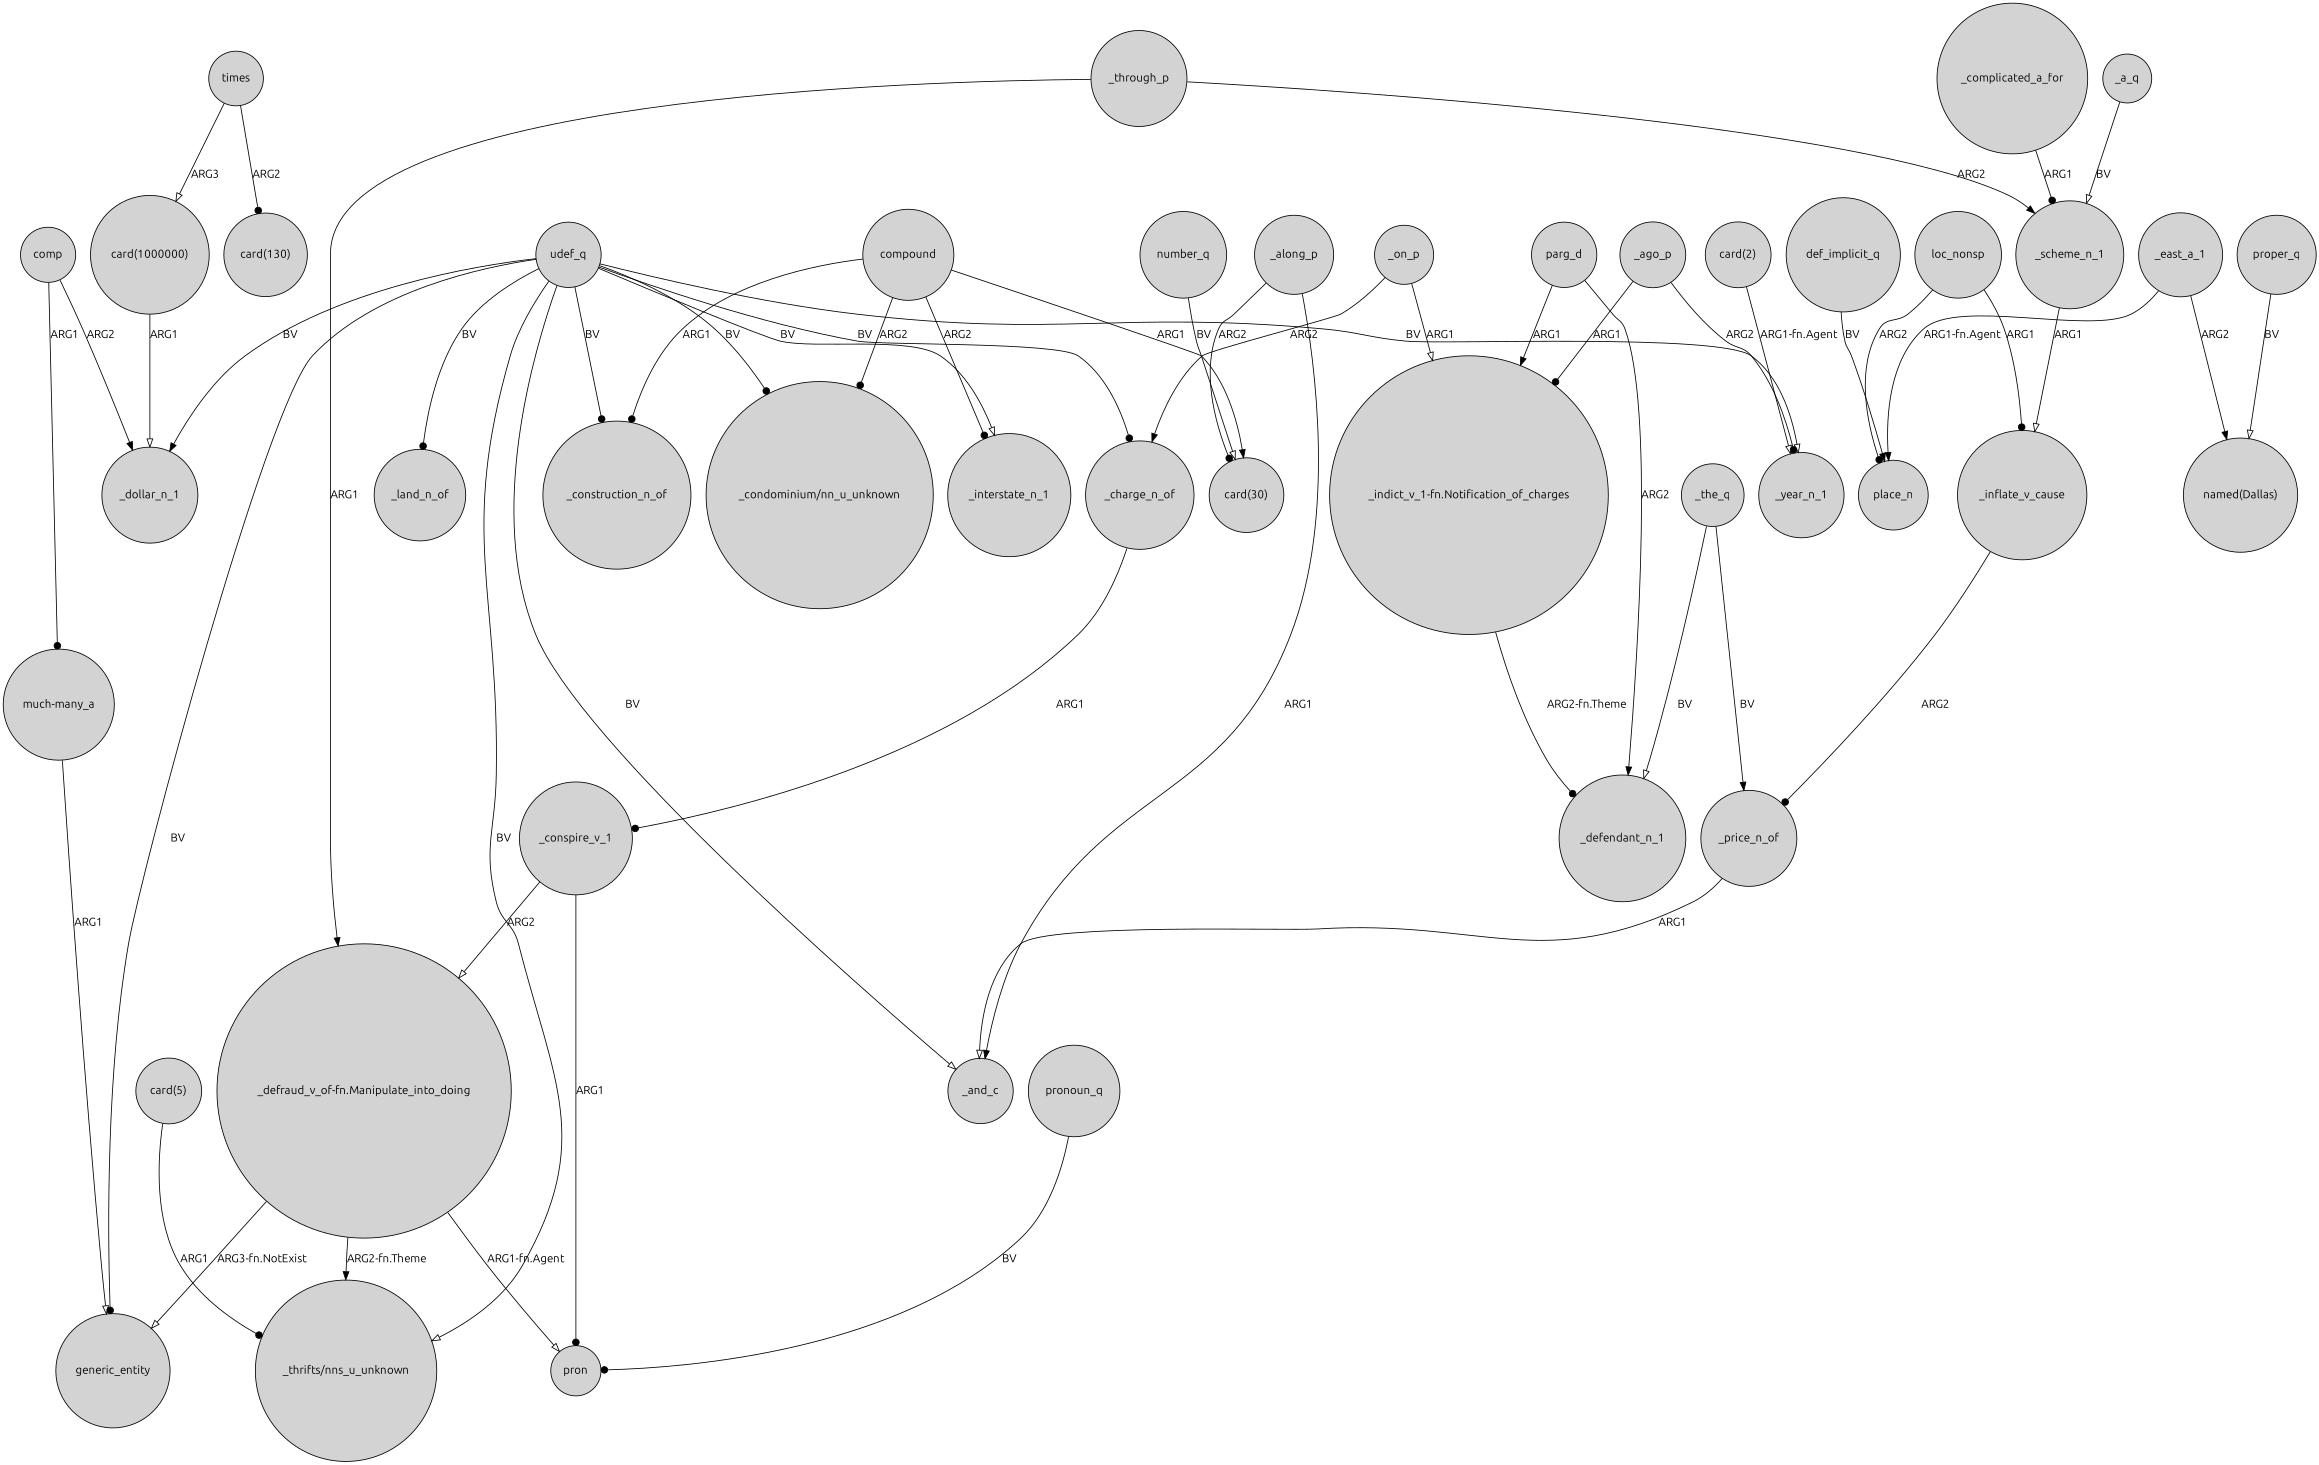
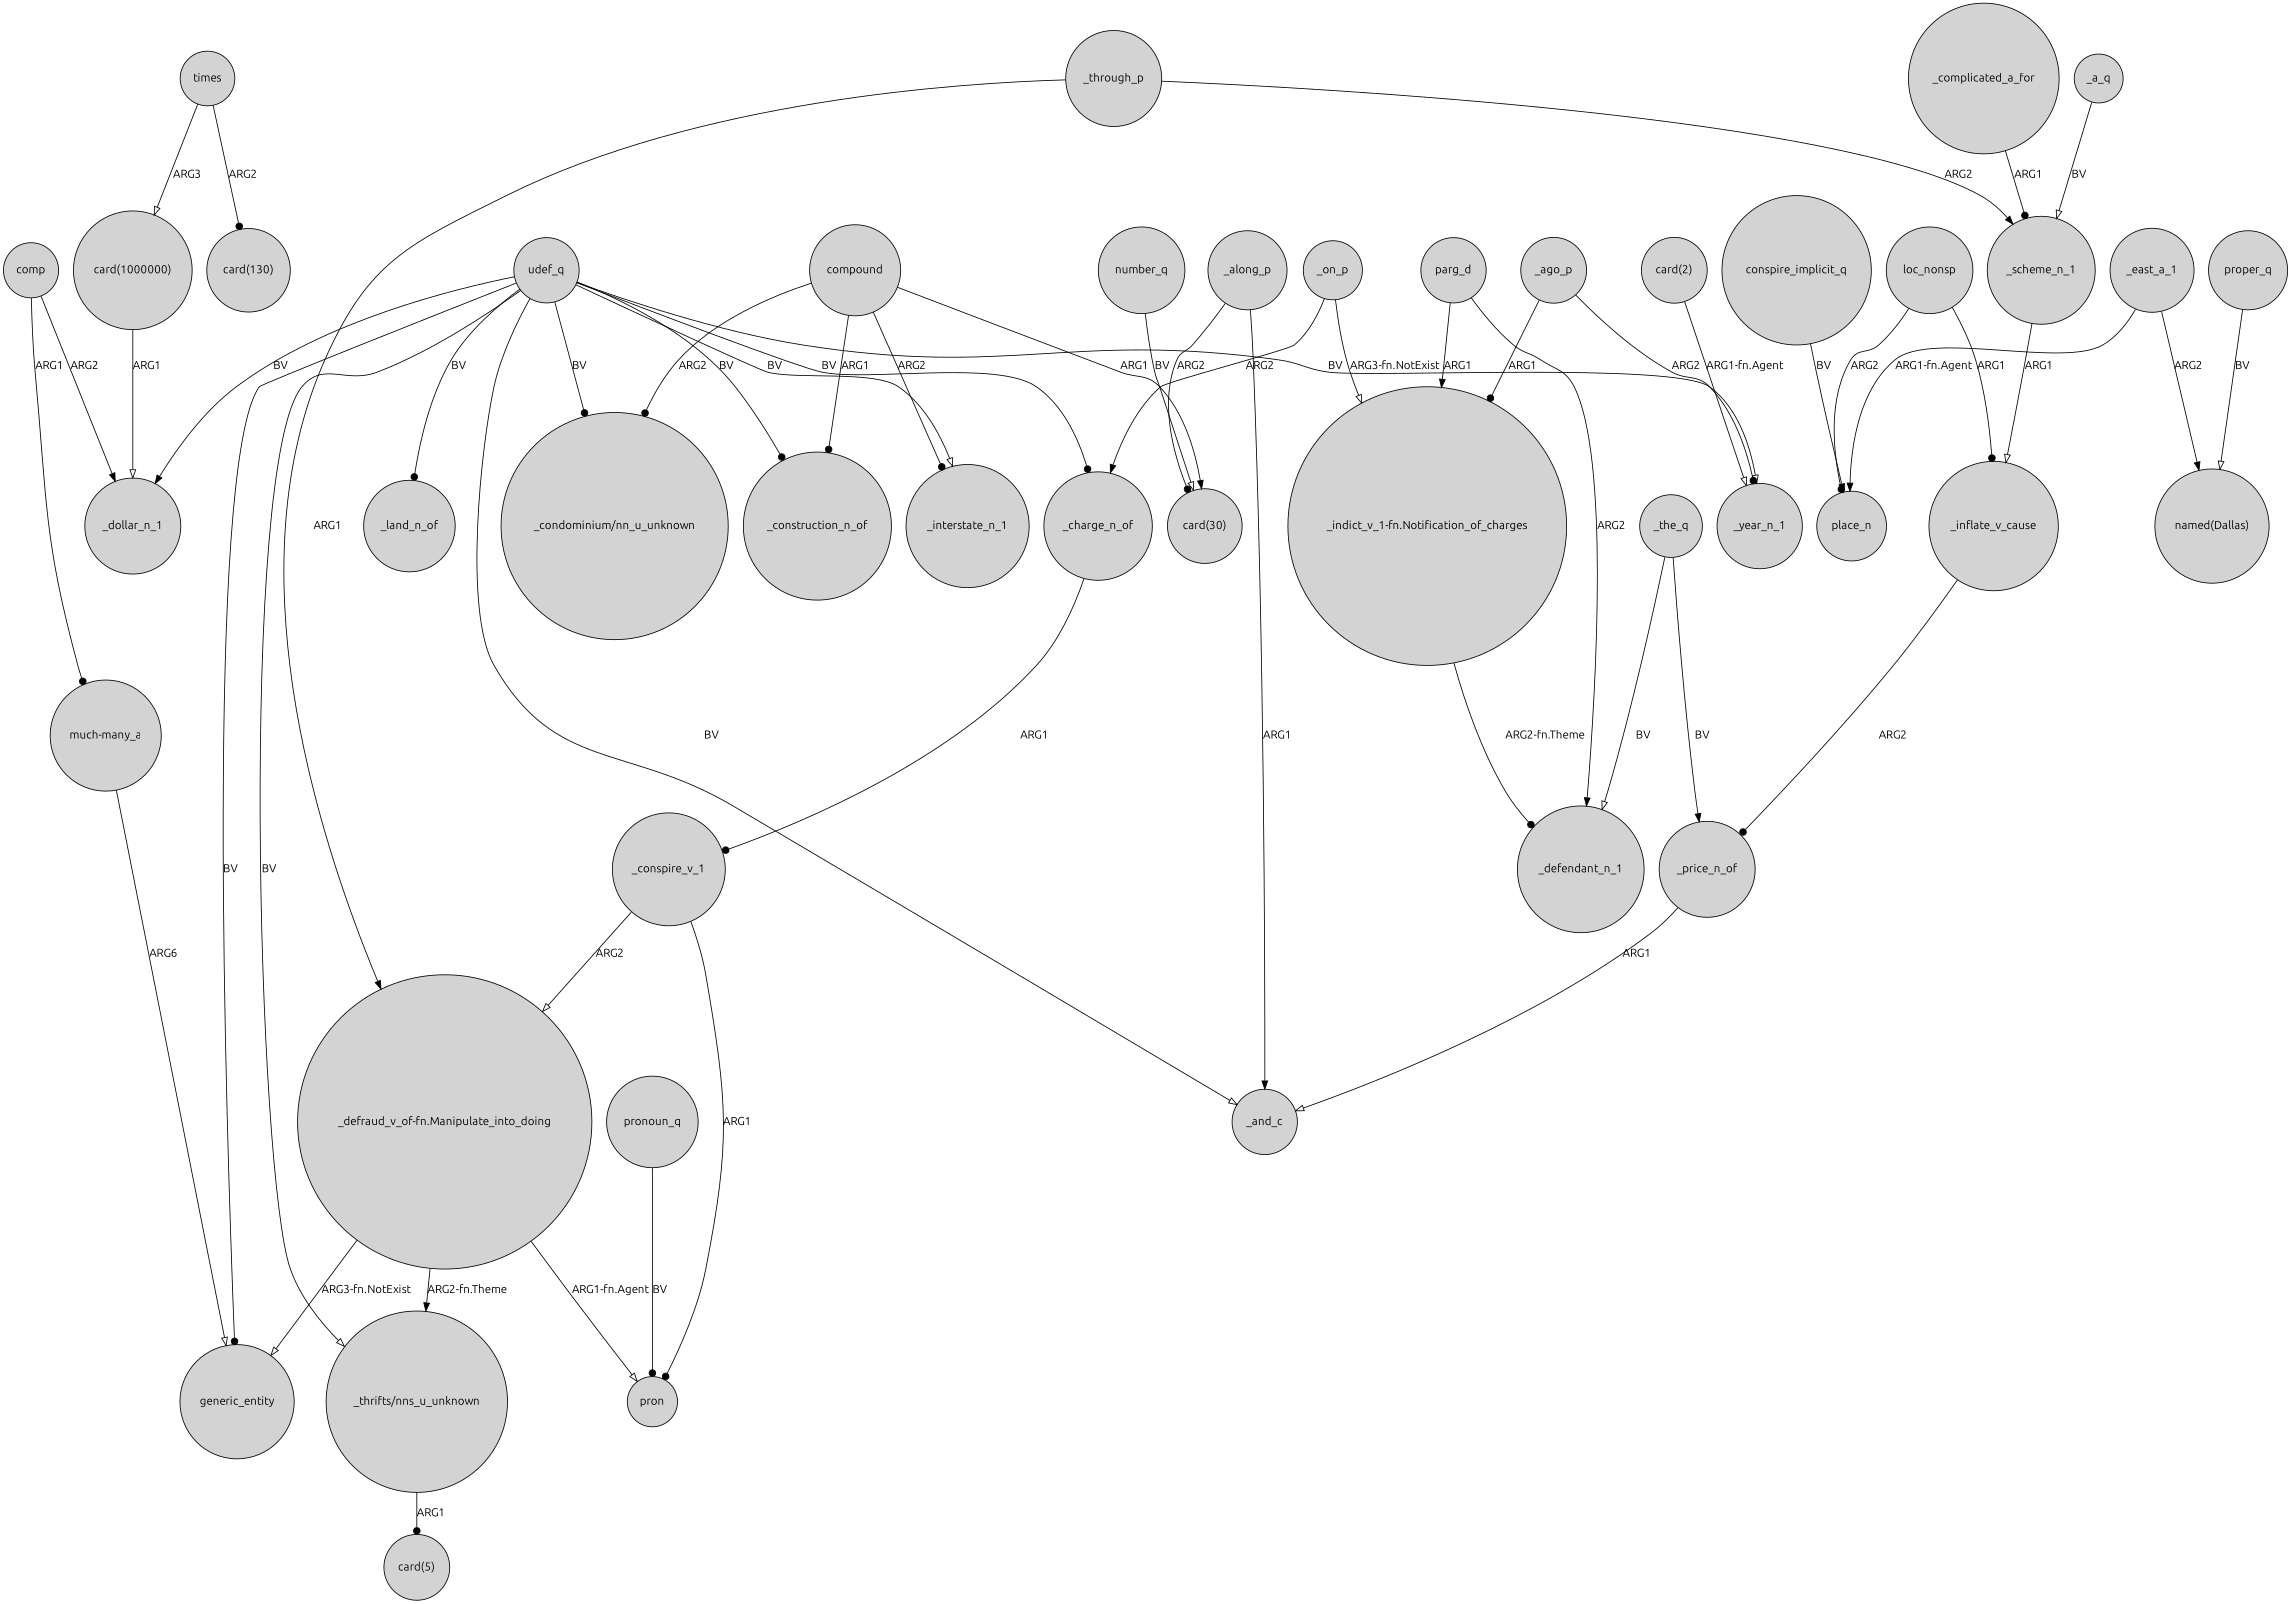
(1843, 255) -> (1797, 270)
(1441, 335) -> (1395, 366)
(89, 923) -> (164, 954)
(171, 1246) -> (417, 1510)
